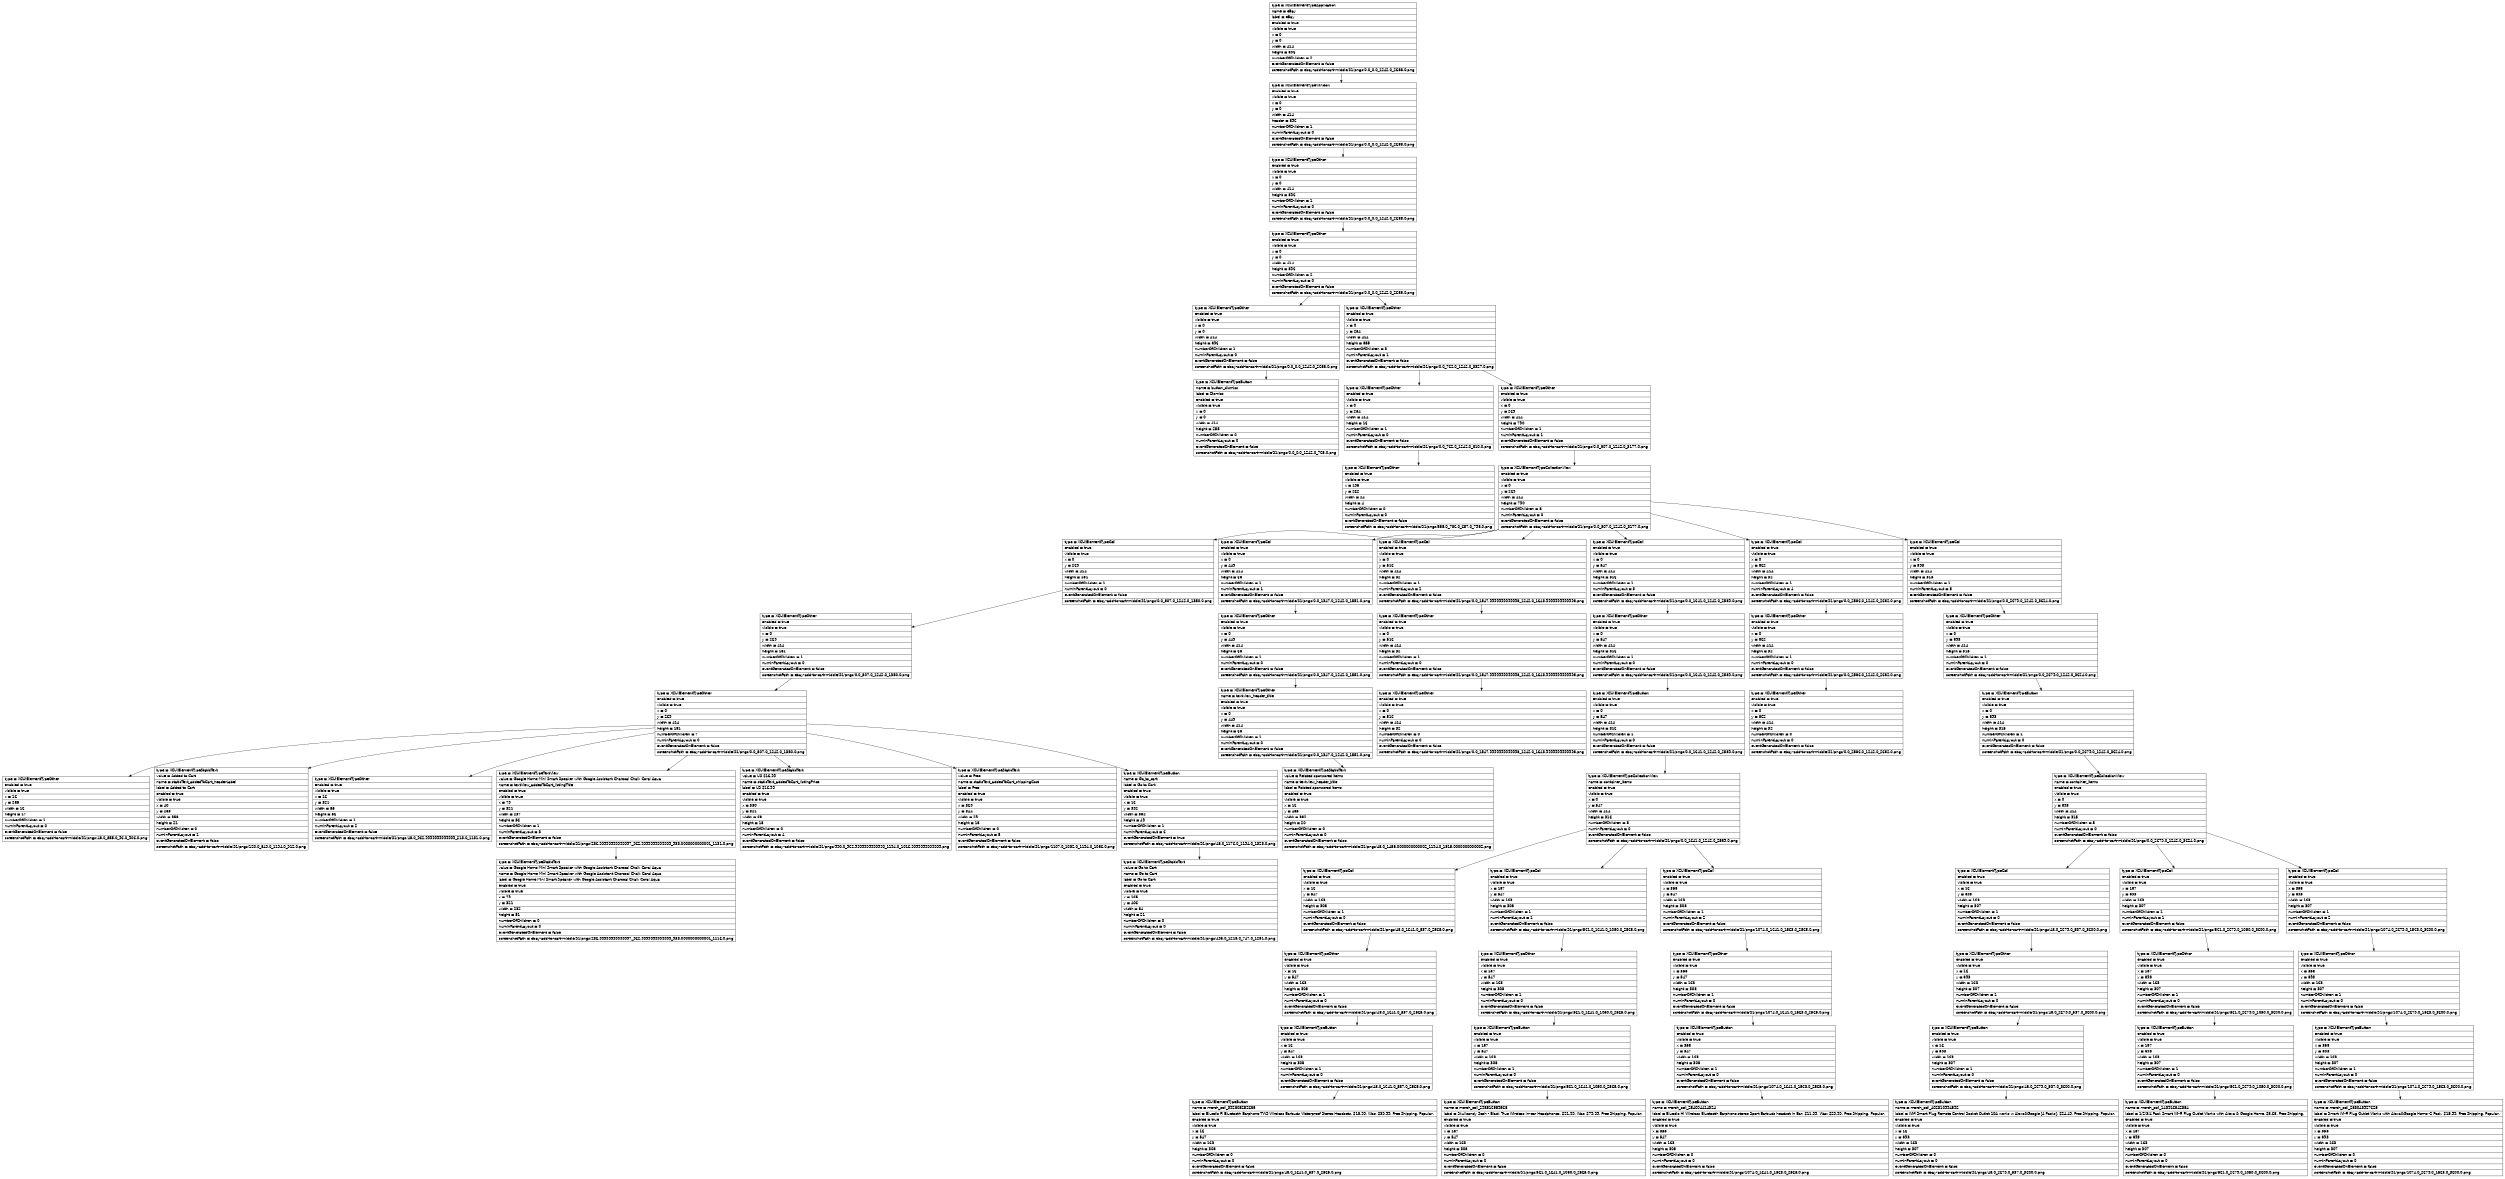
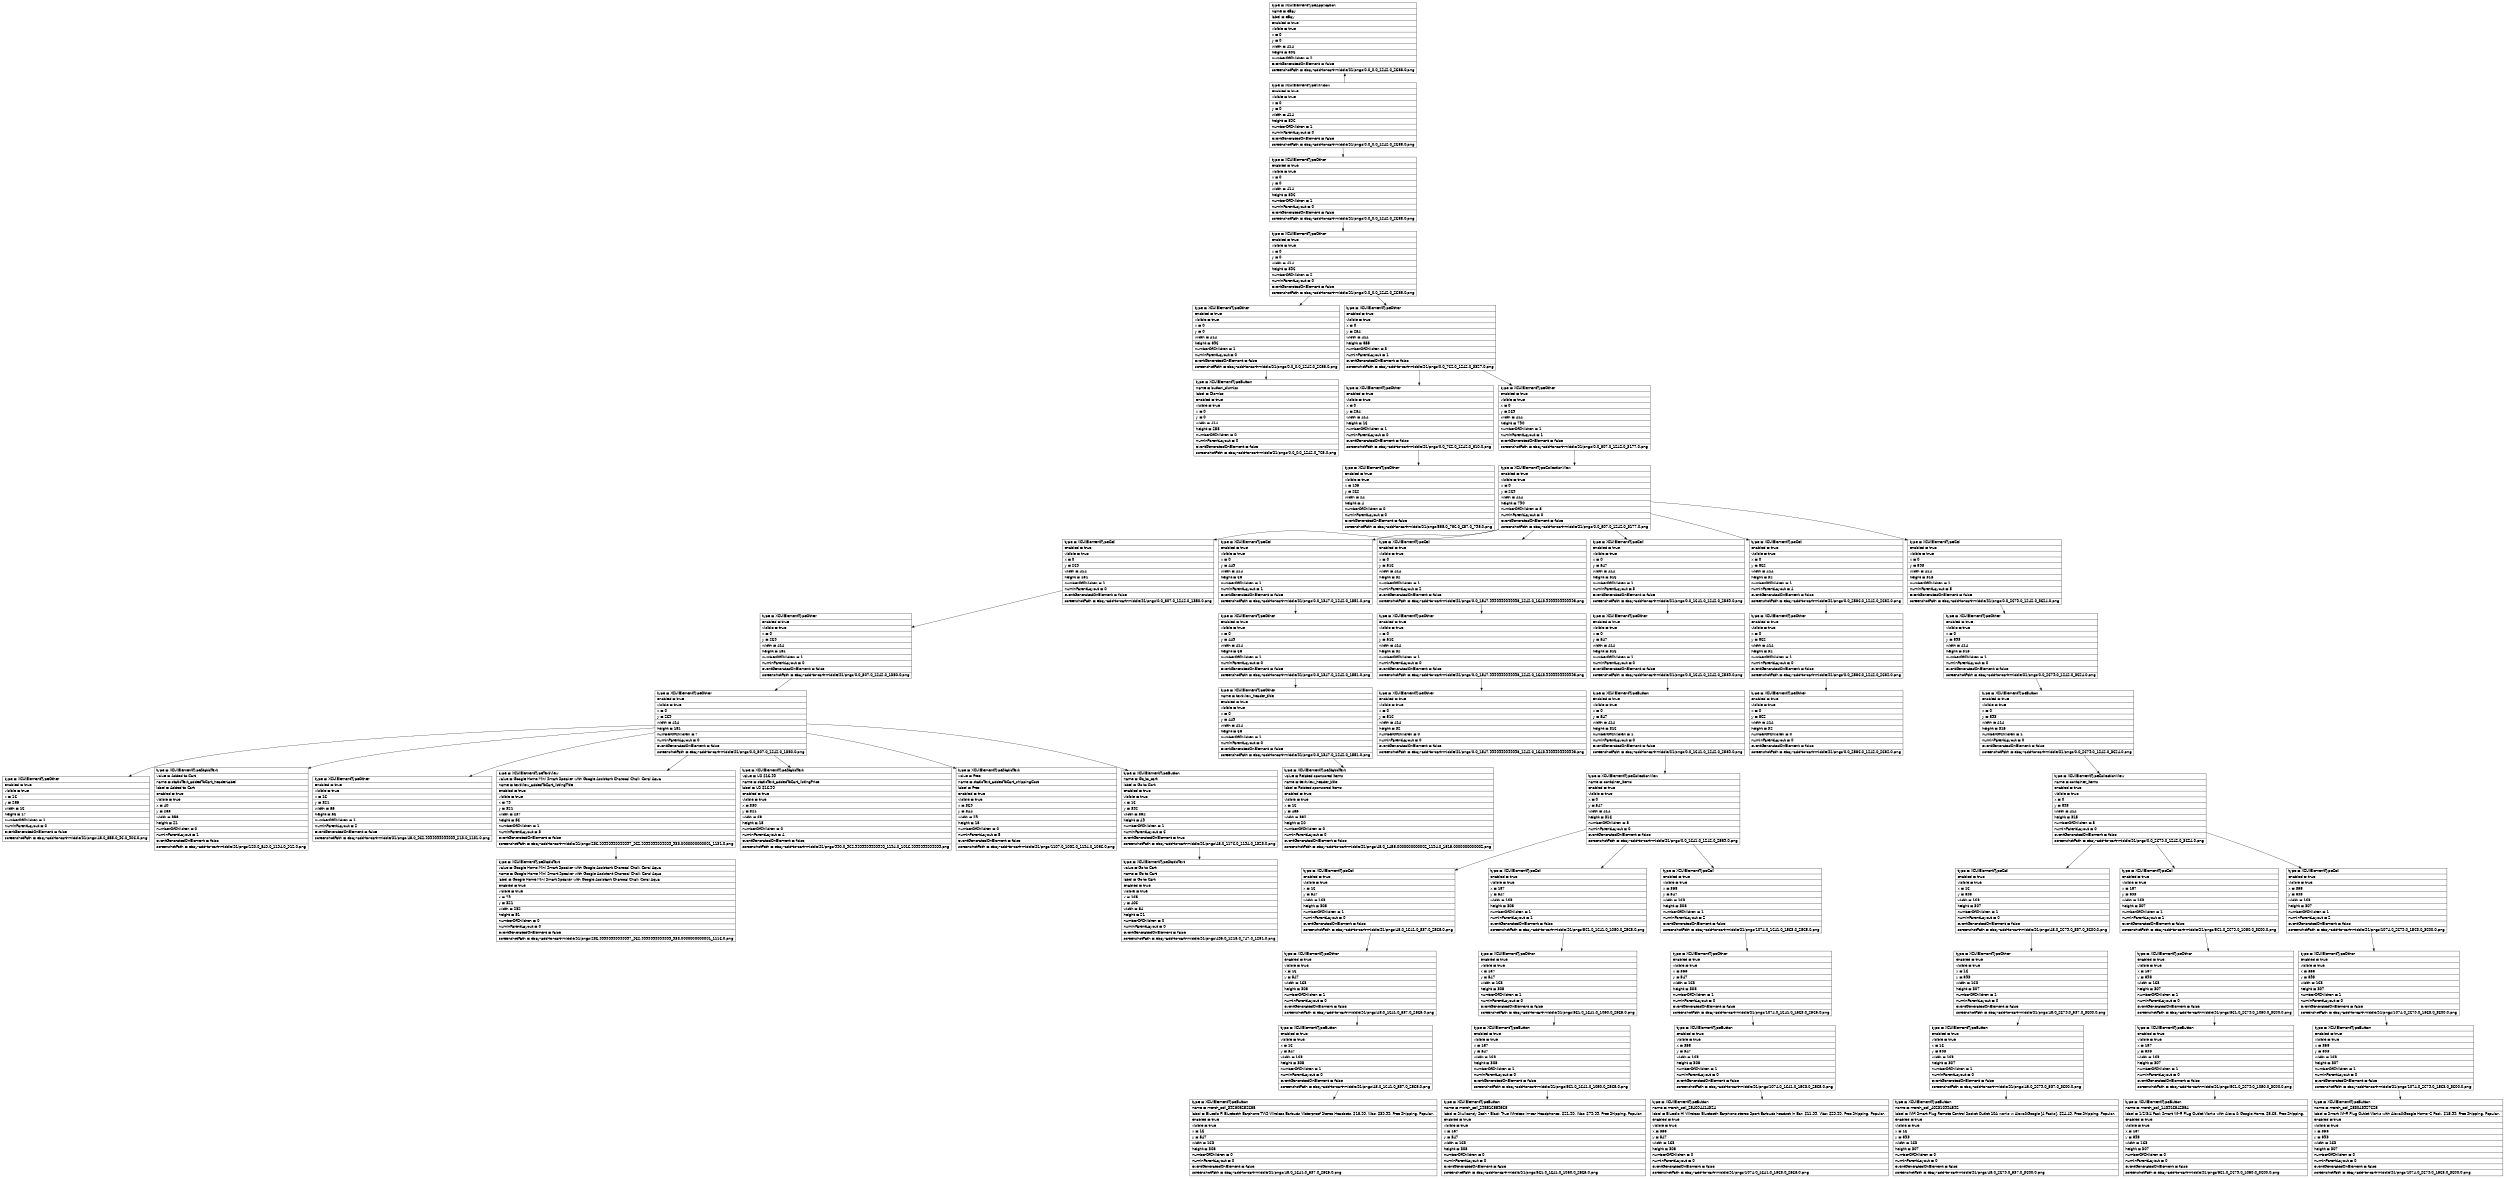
(1341, 77) -> (1345, 79)
(1284, 121) -> (1284, 121)
